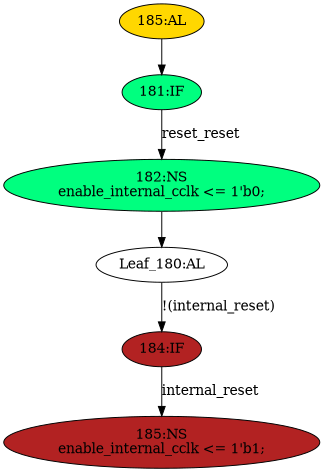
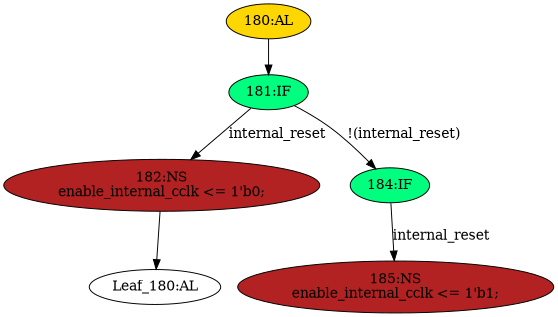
(162, 21) -> (269, 21)
(201, 134) -> (277, 134)
(162, 185) -> (162, 185)
(162, 302) -> (334, 131)
(162, 349) -> (390, 185)
